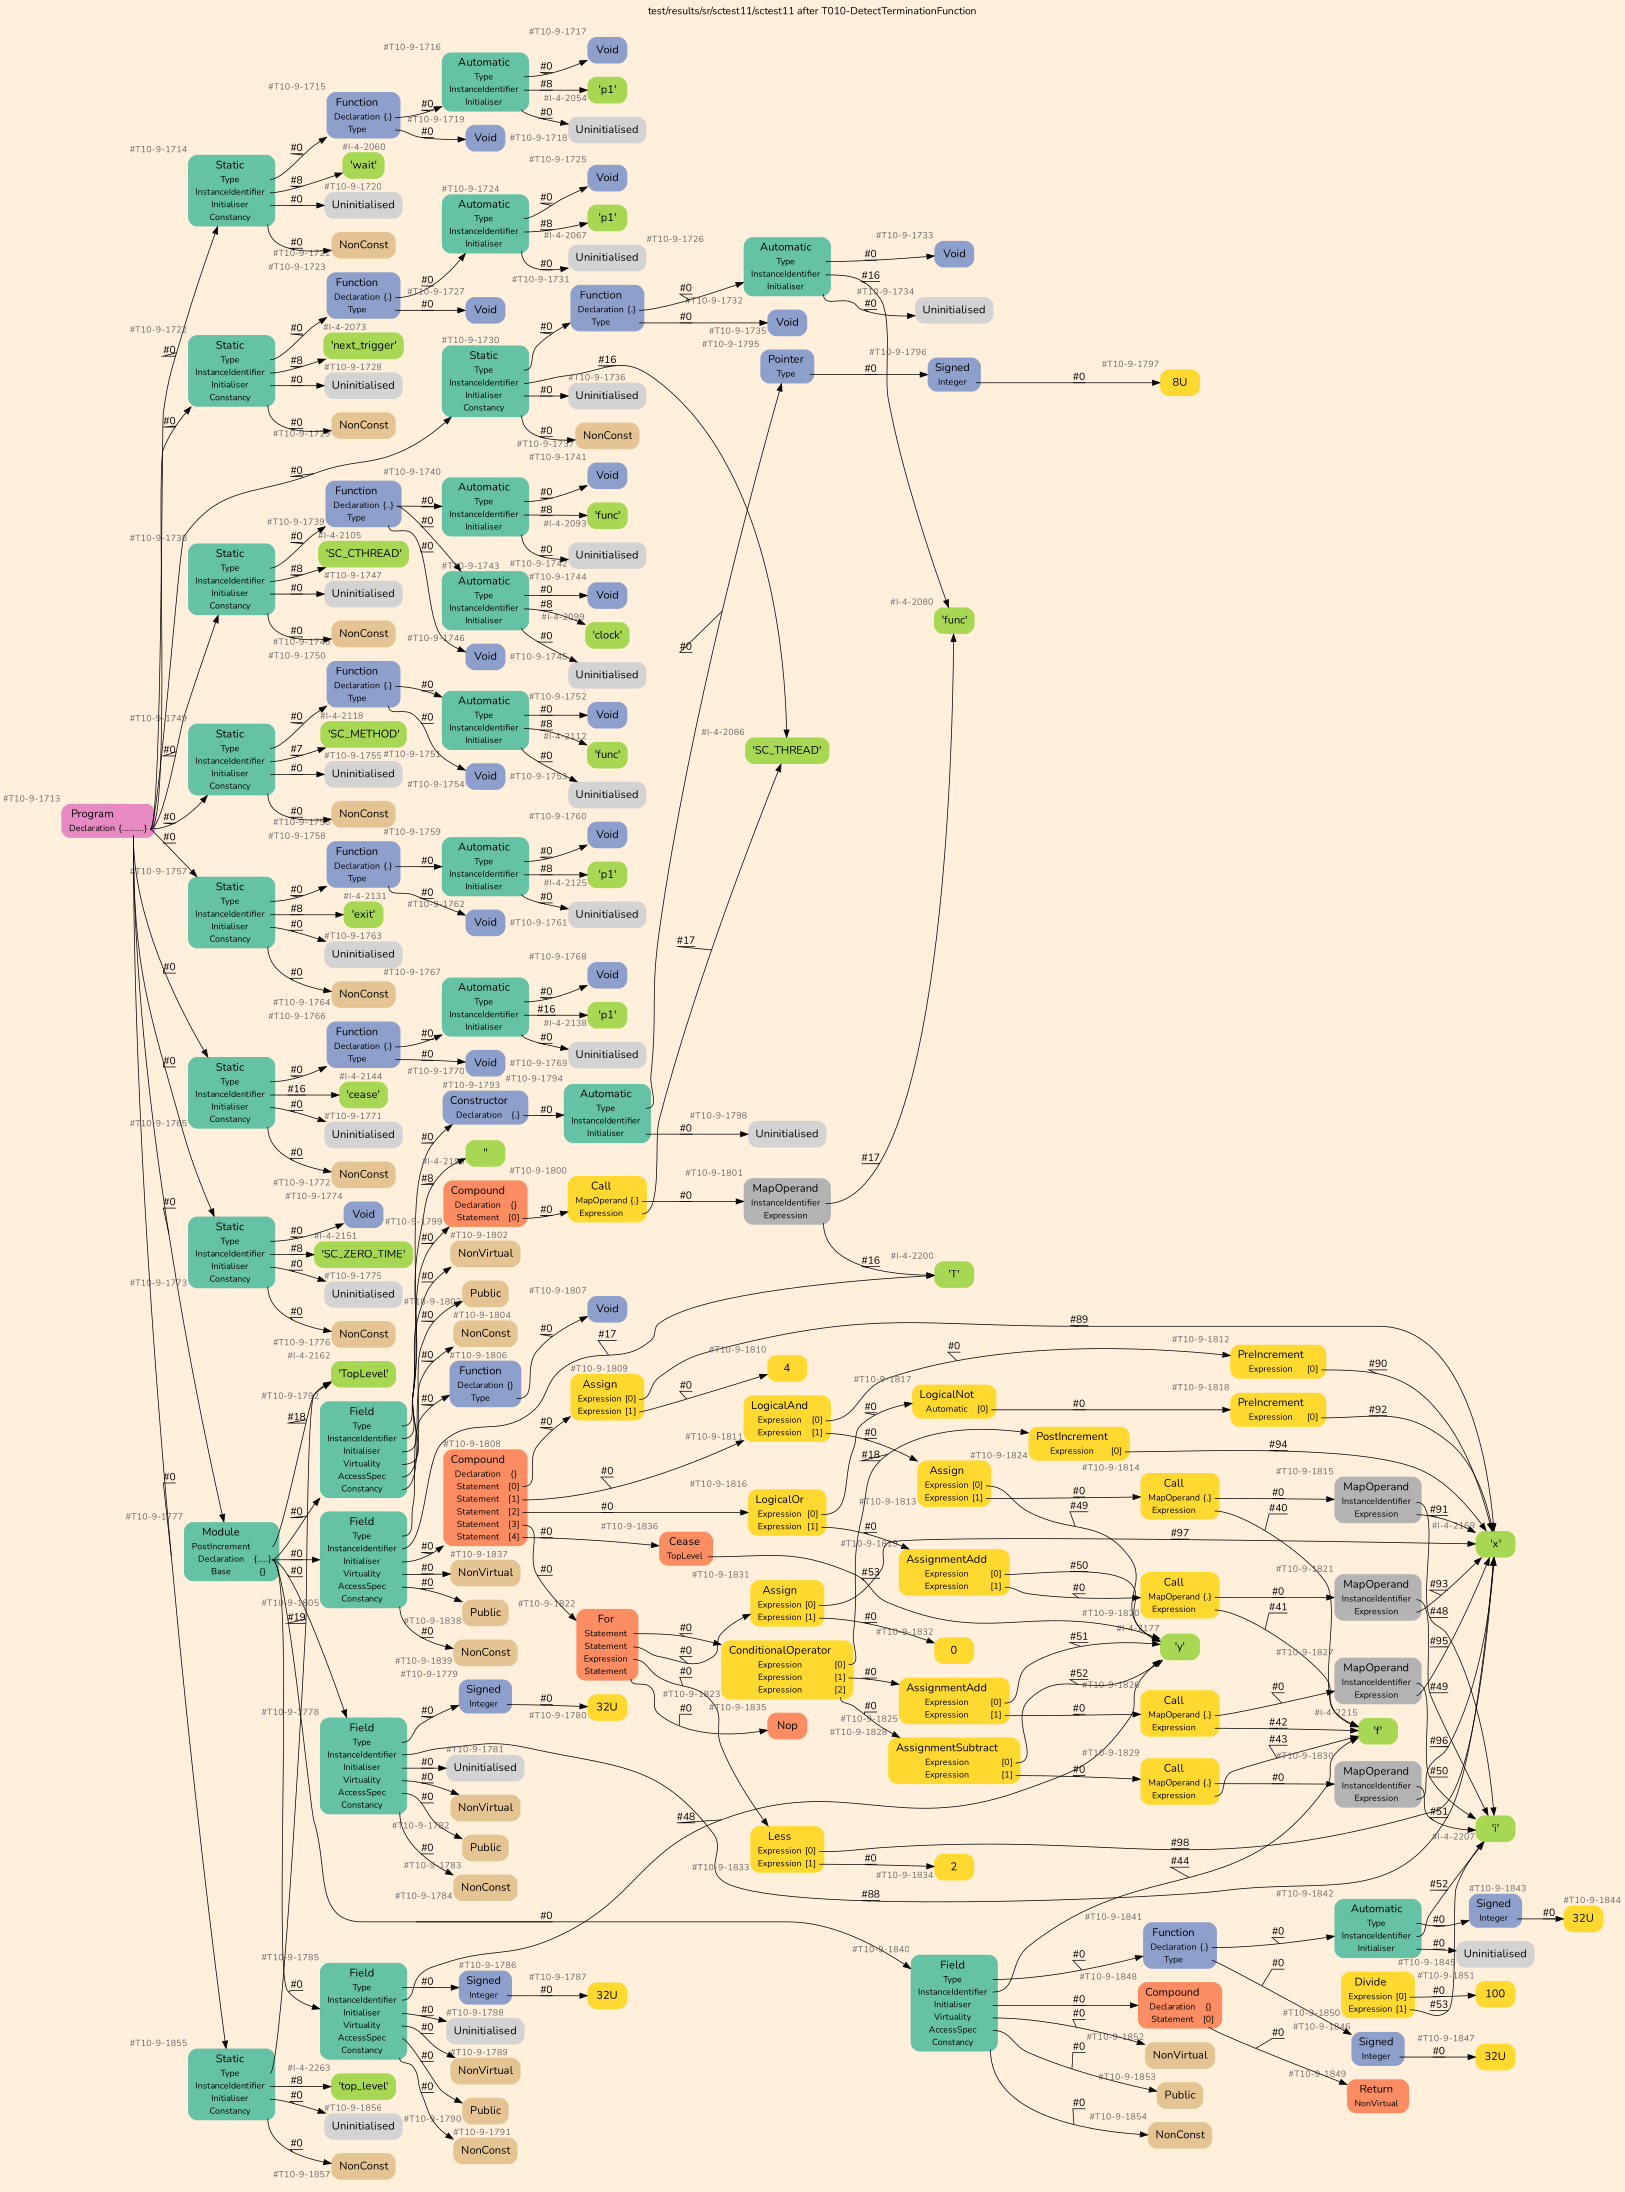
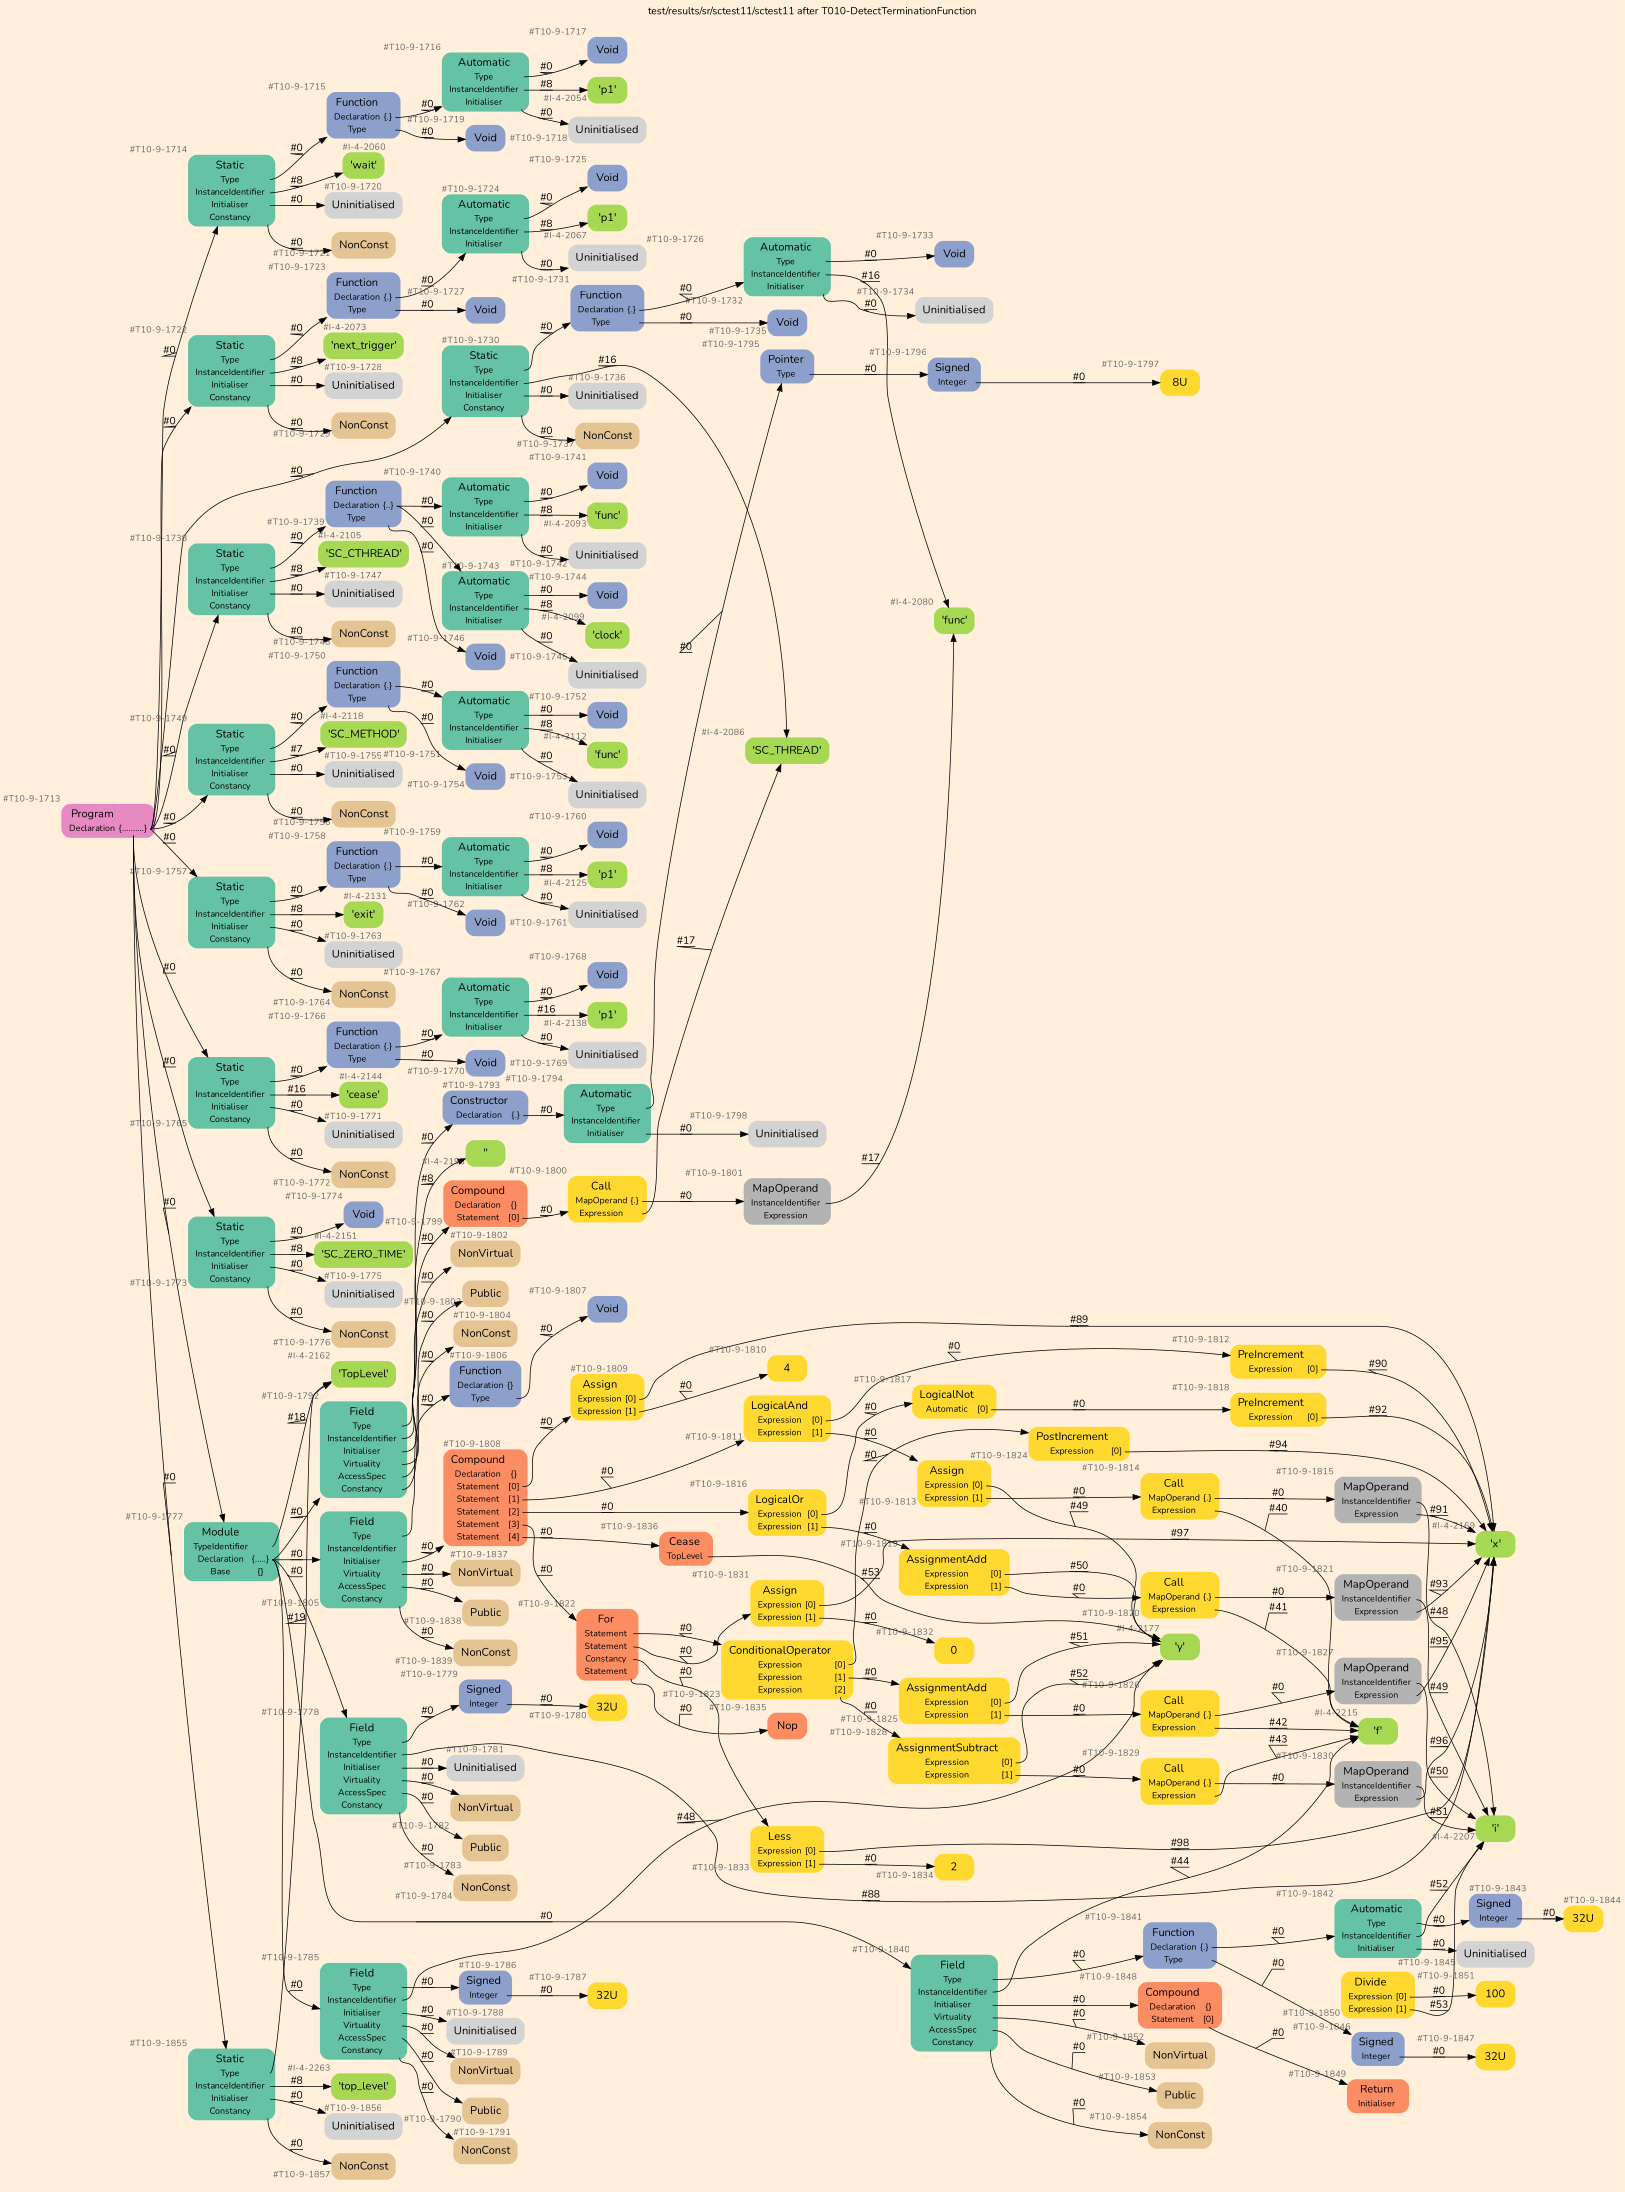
(954, 1275) -> none
(871, 1455) -> (871, 1455)
(221, 1546) -> (221, 1546)
(606, 1659) -> (606, 1659)
(1377, 2104) -> (1377, 2104)
